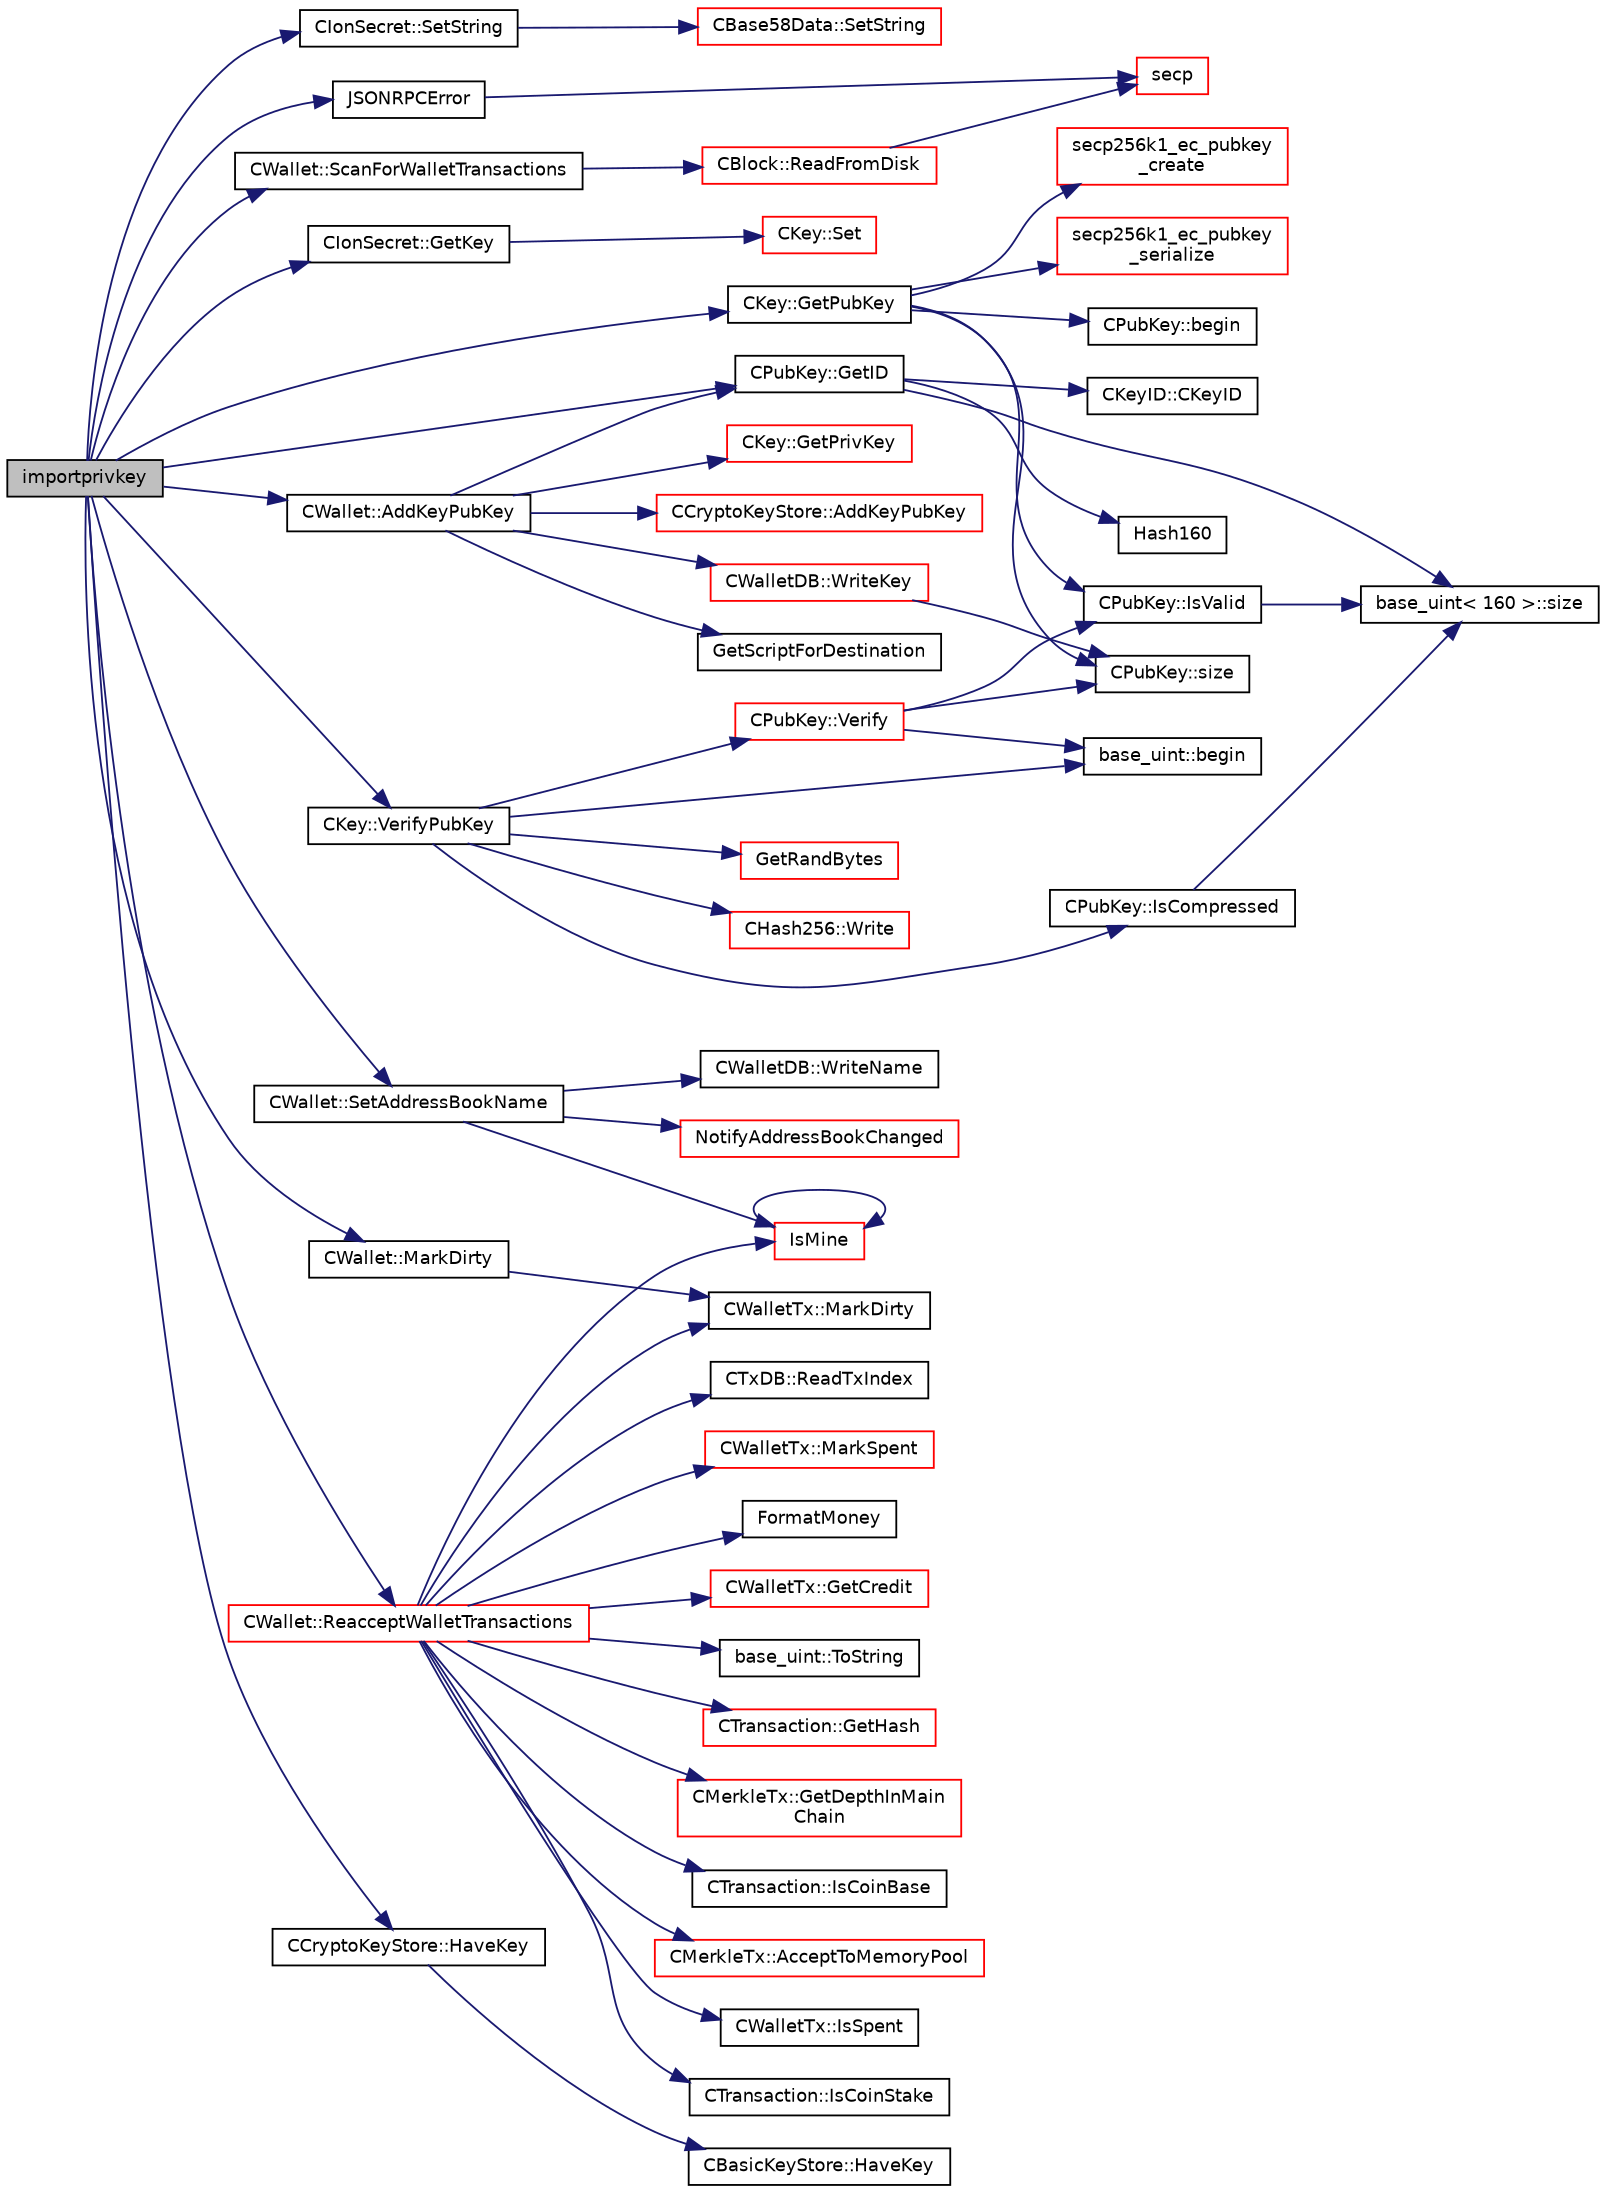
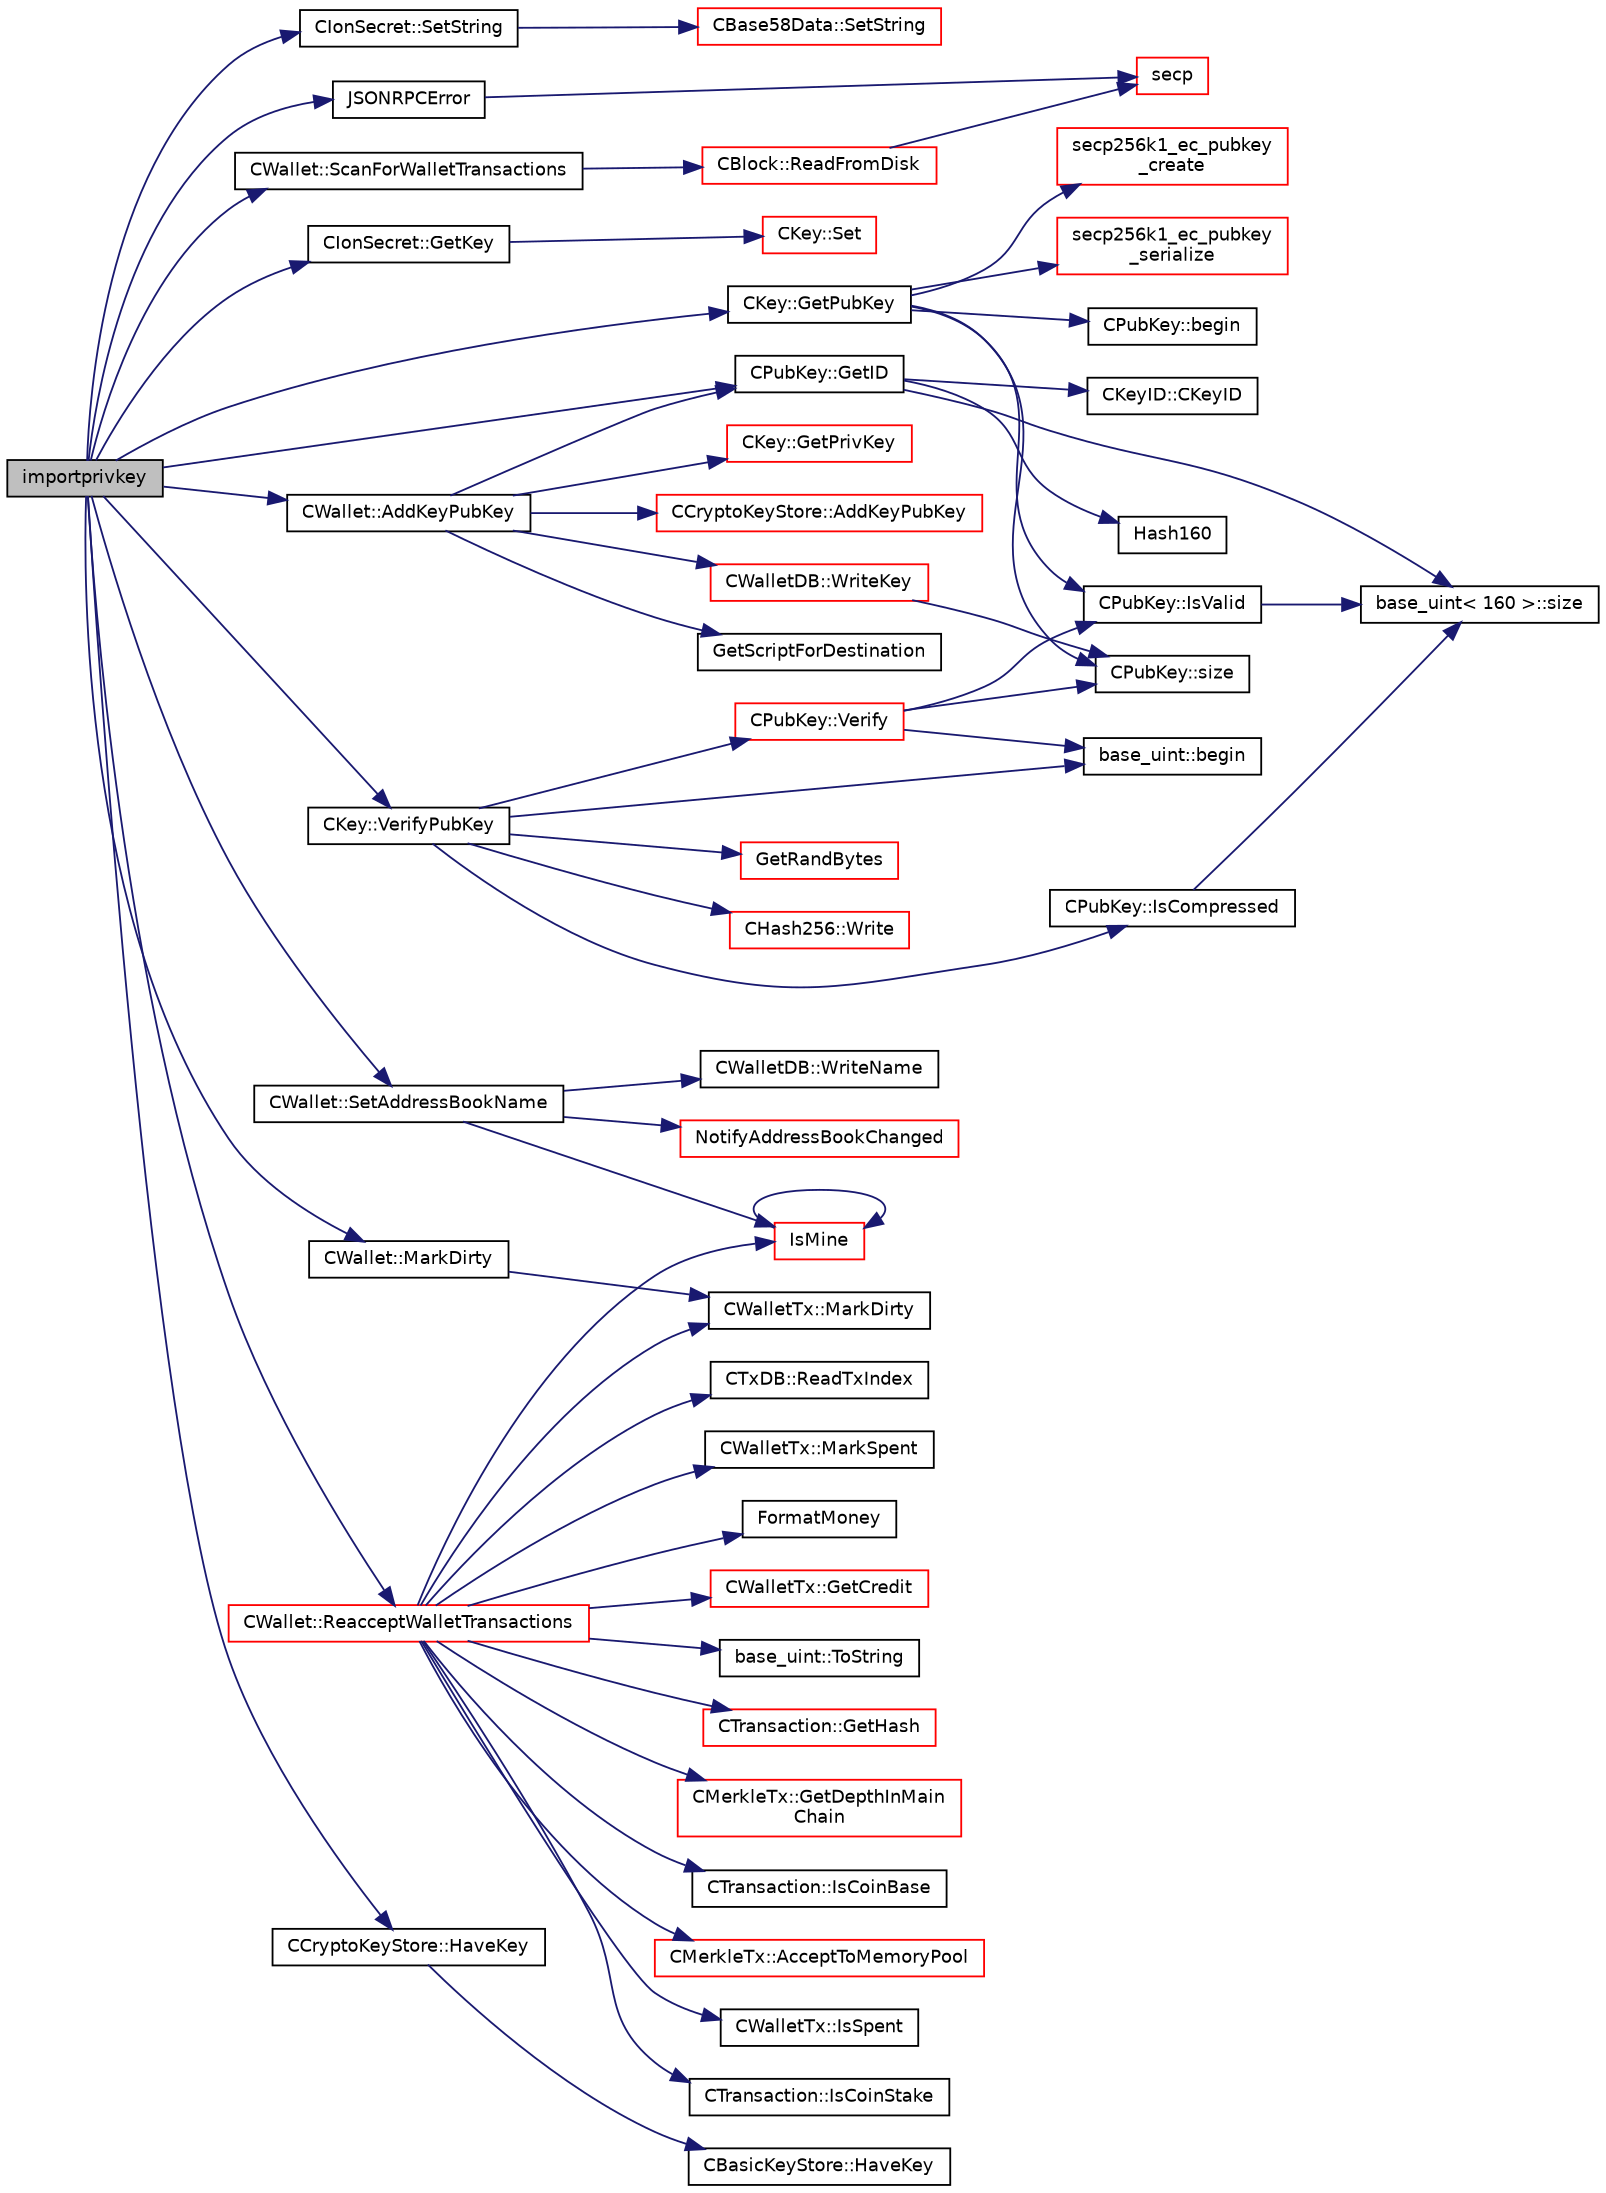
(819, 1450) -> (819, 1450)
